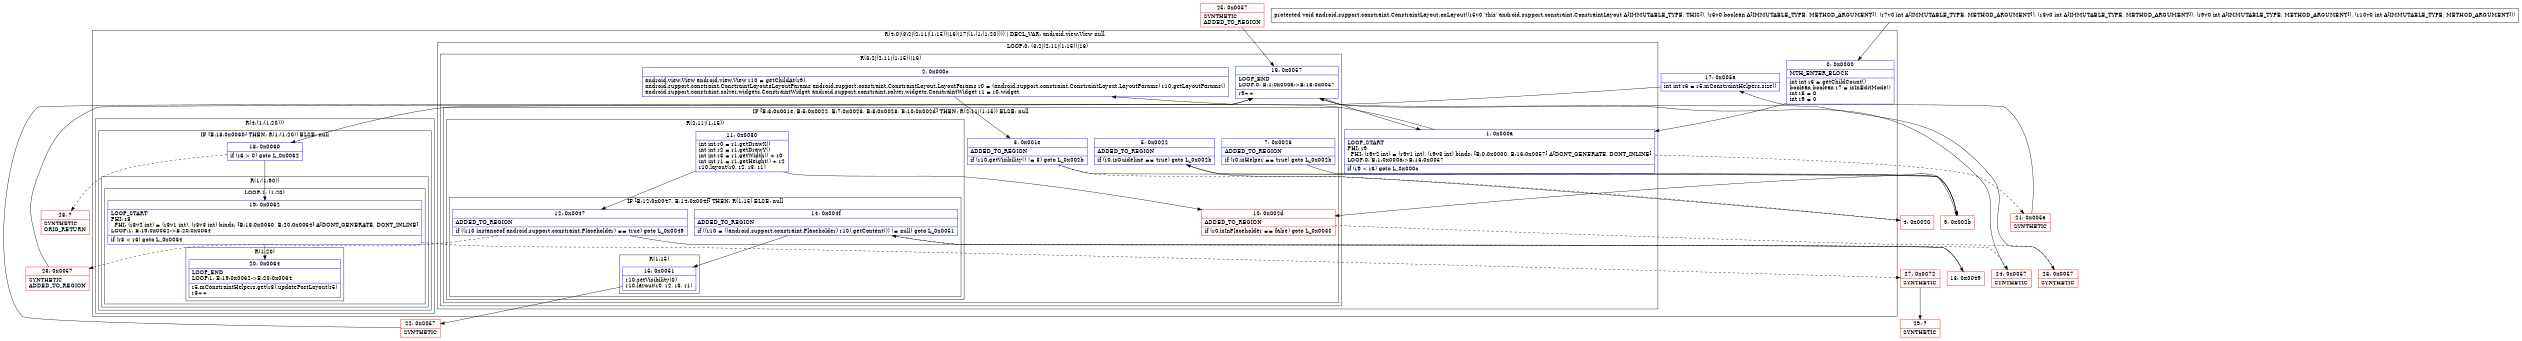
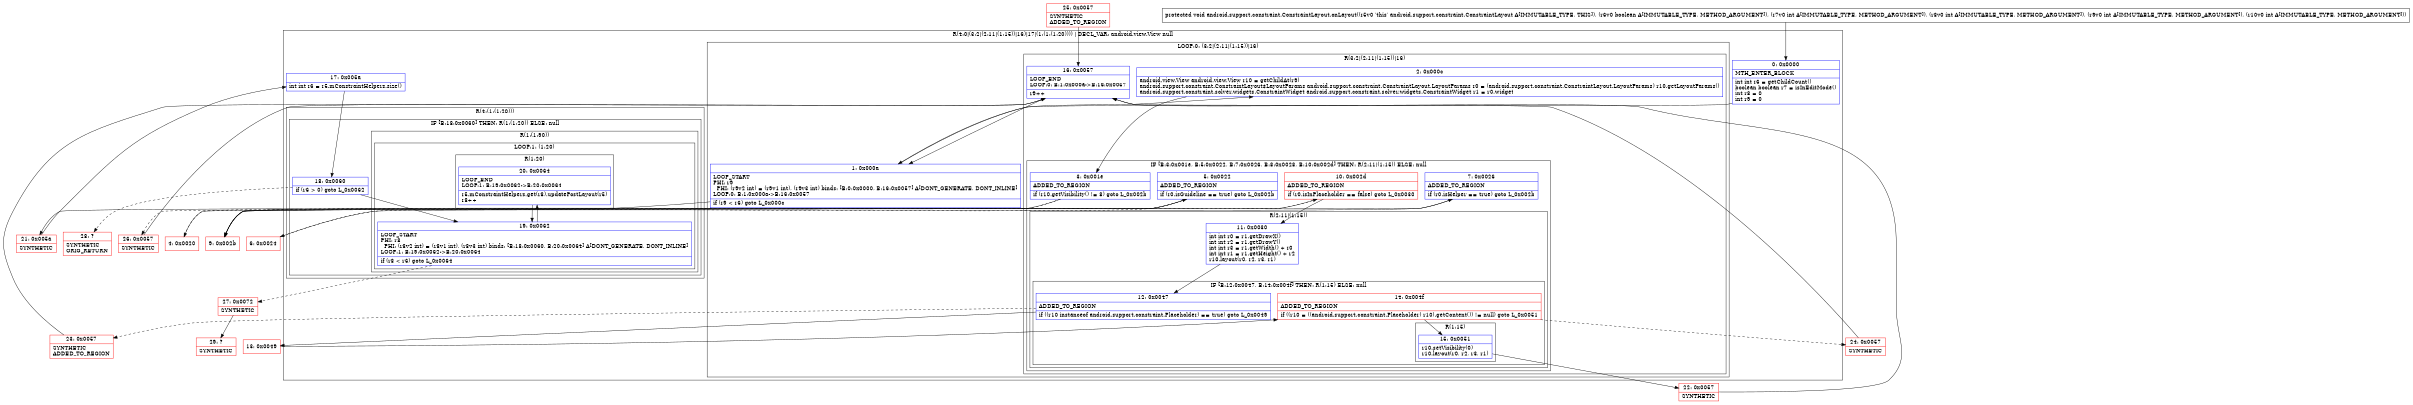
(1845, 162) -> (371, 209)
(992, 179) -> (1310, 206)
none -> (532, 212)
(826, 223) -> (1409, 306)
none -> (263, 244)
